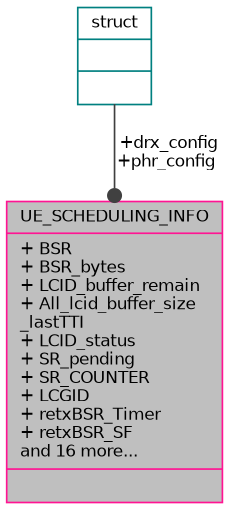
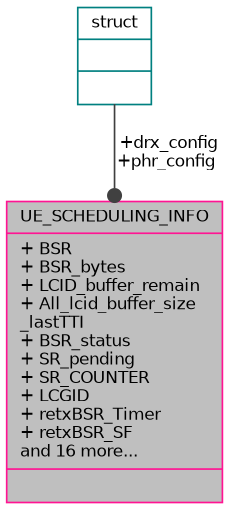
(79, 341) -> (76, 341)
